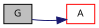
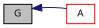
(44, 20) -> (54, 8)
